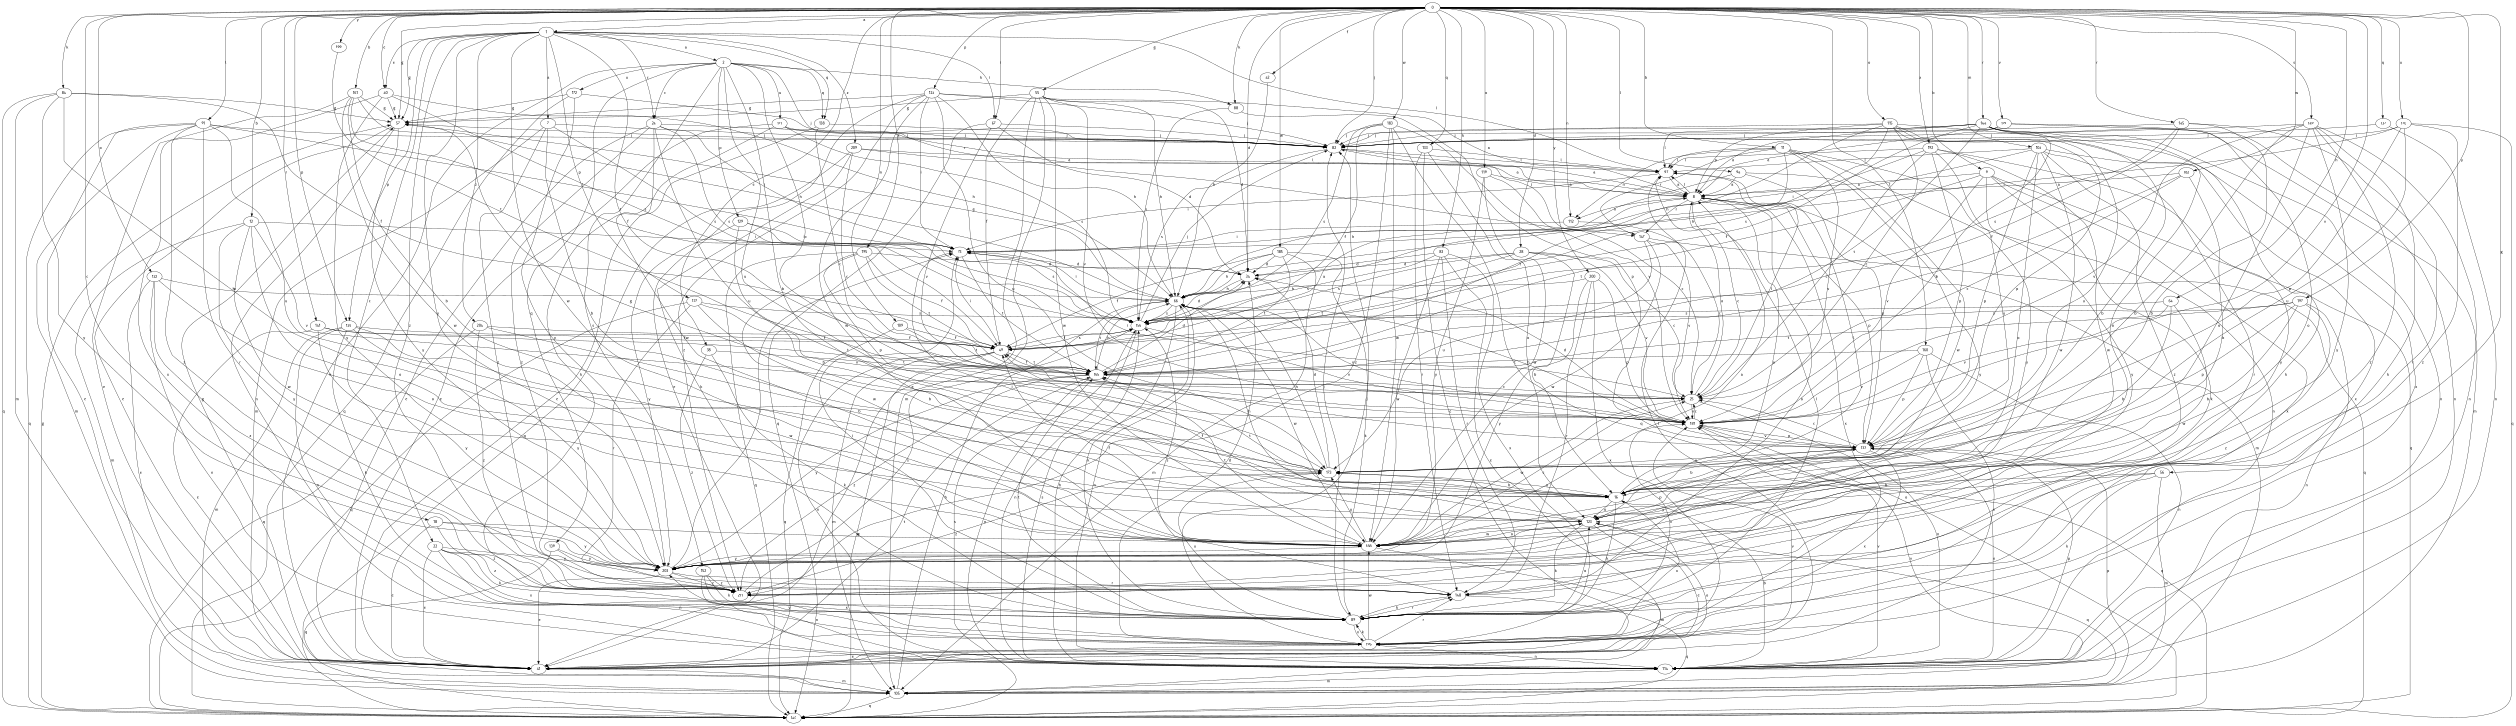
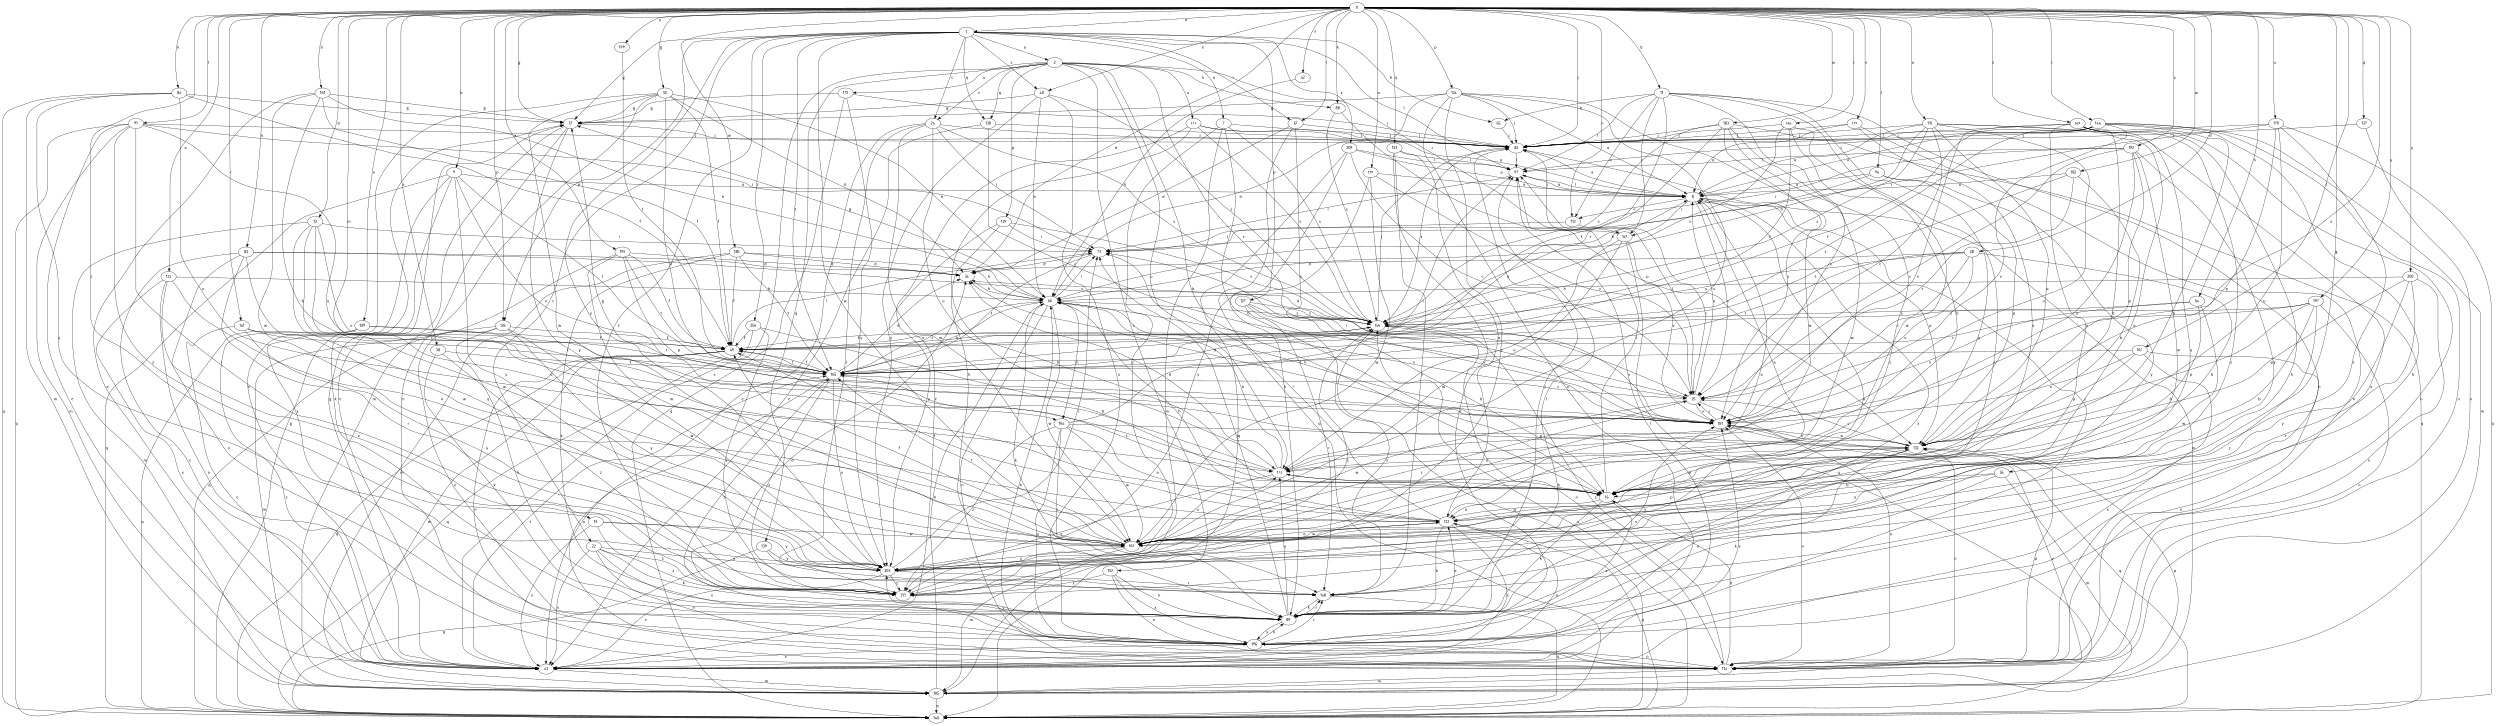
none -> (1499, 123)
(921, 179) -> none
(1542, 235) -> (1077, 354)
(1770, 376) -> (1699, 450)
none -> (286, 505)
(1369, 597) -> none
